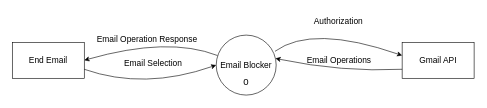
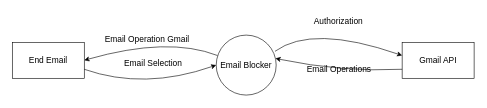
(147, 39) -> (147, 39)
(339, 60) -> (339, 69)
(246, 81) -> none
